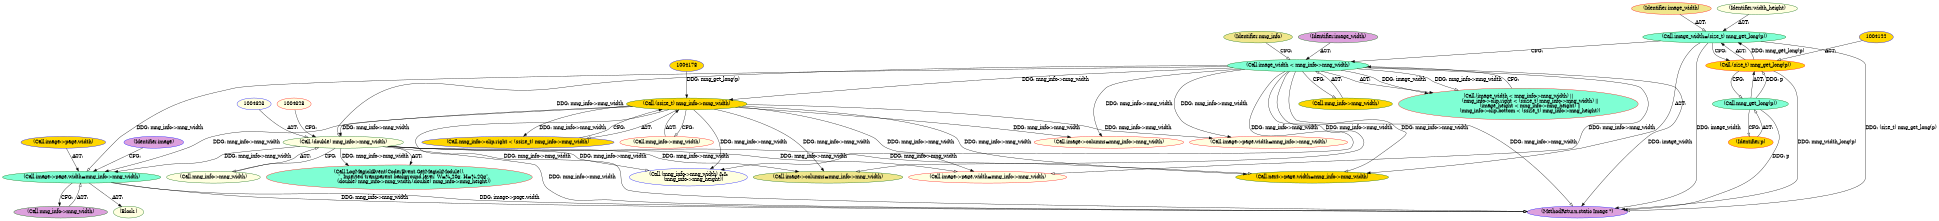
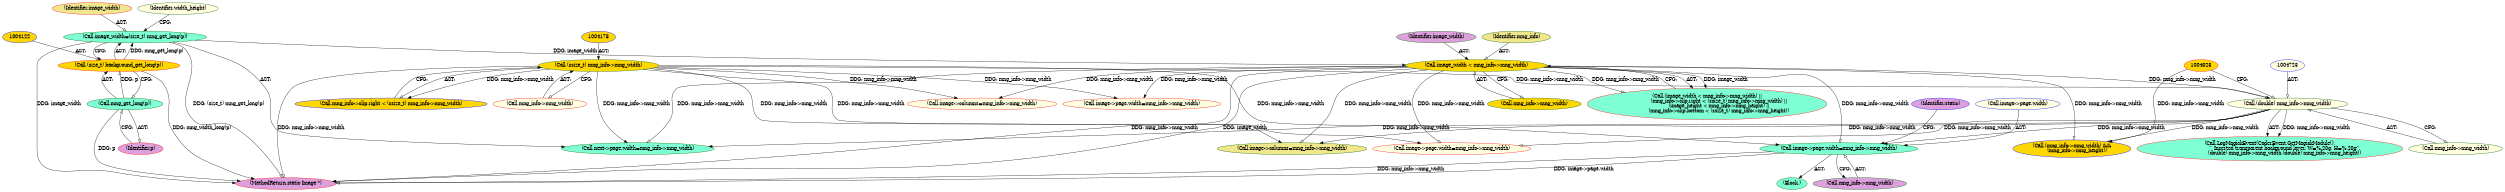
(1744, 23) -> (166, 23)
(1287, 51) -> (1505, 51)
(1538, 51) -> (575, 51)
(1298, 66) -> (1476, 66)
(1755, 66) -> (119, 66)
(713, 80) -> (605, 51)
(983, 80) -> none
(254, 104) -> (2288, 66)
(294, 104) -> (2201, 66)
(301, 125) -> (2242, 84)
(1755, 128) -> (144, 128)
(1768, 128) -> (128, 128)
(716, 136) -> (2155, 111)
(63, 142) -> (2018, 104)
(154, 142) -> (1940, 104)
(1751, 142) -> (141, 149)
(818, 153) -> (1491, 125)
(1130, 154) -> (1931, 74)
(688, 177) -> (2072, 149)
(1312, 177) -> (638, 149)
(654, 202) -> none
(129, 212) -> (1792, 184)
(1577, 212) -> (286, 184)
